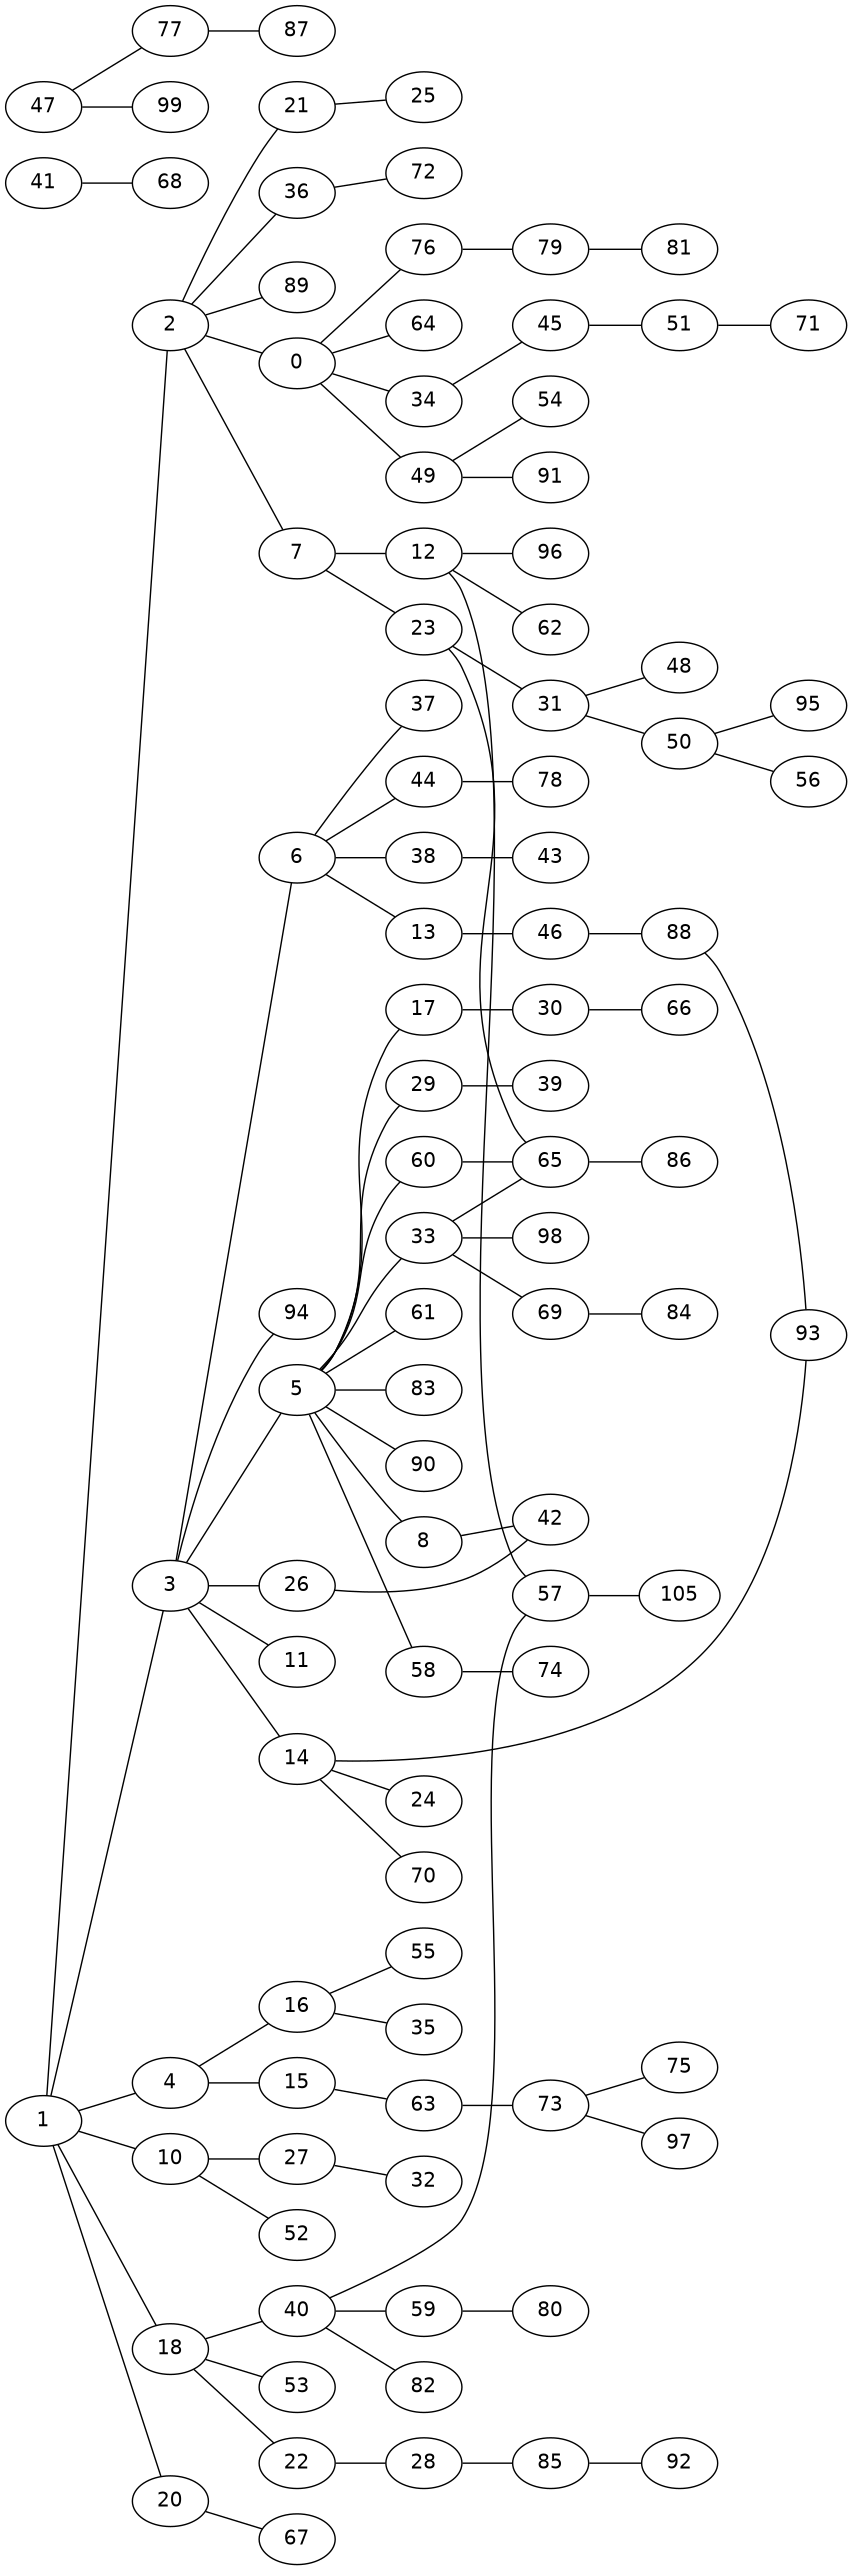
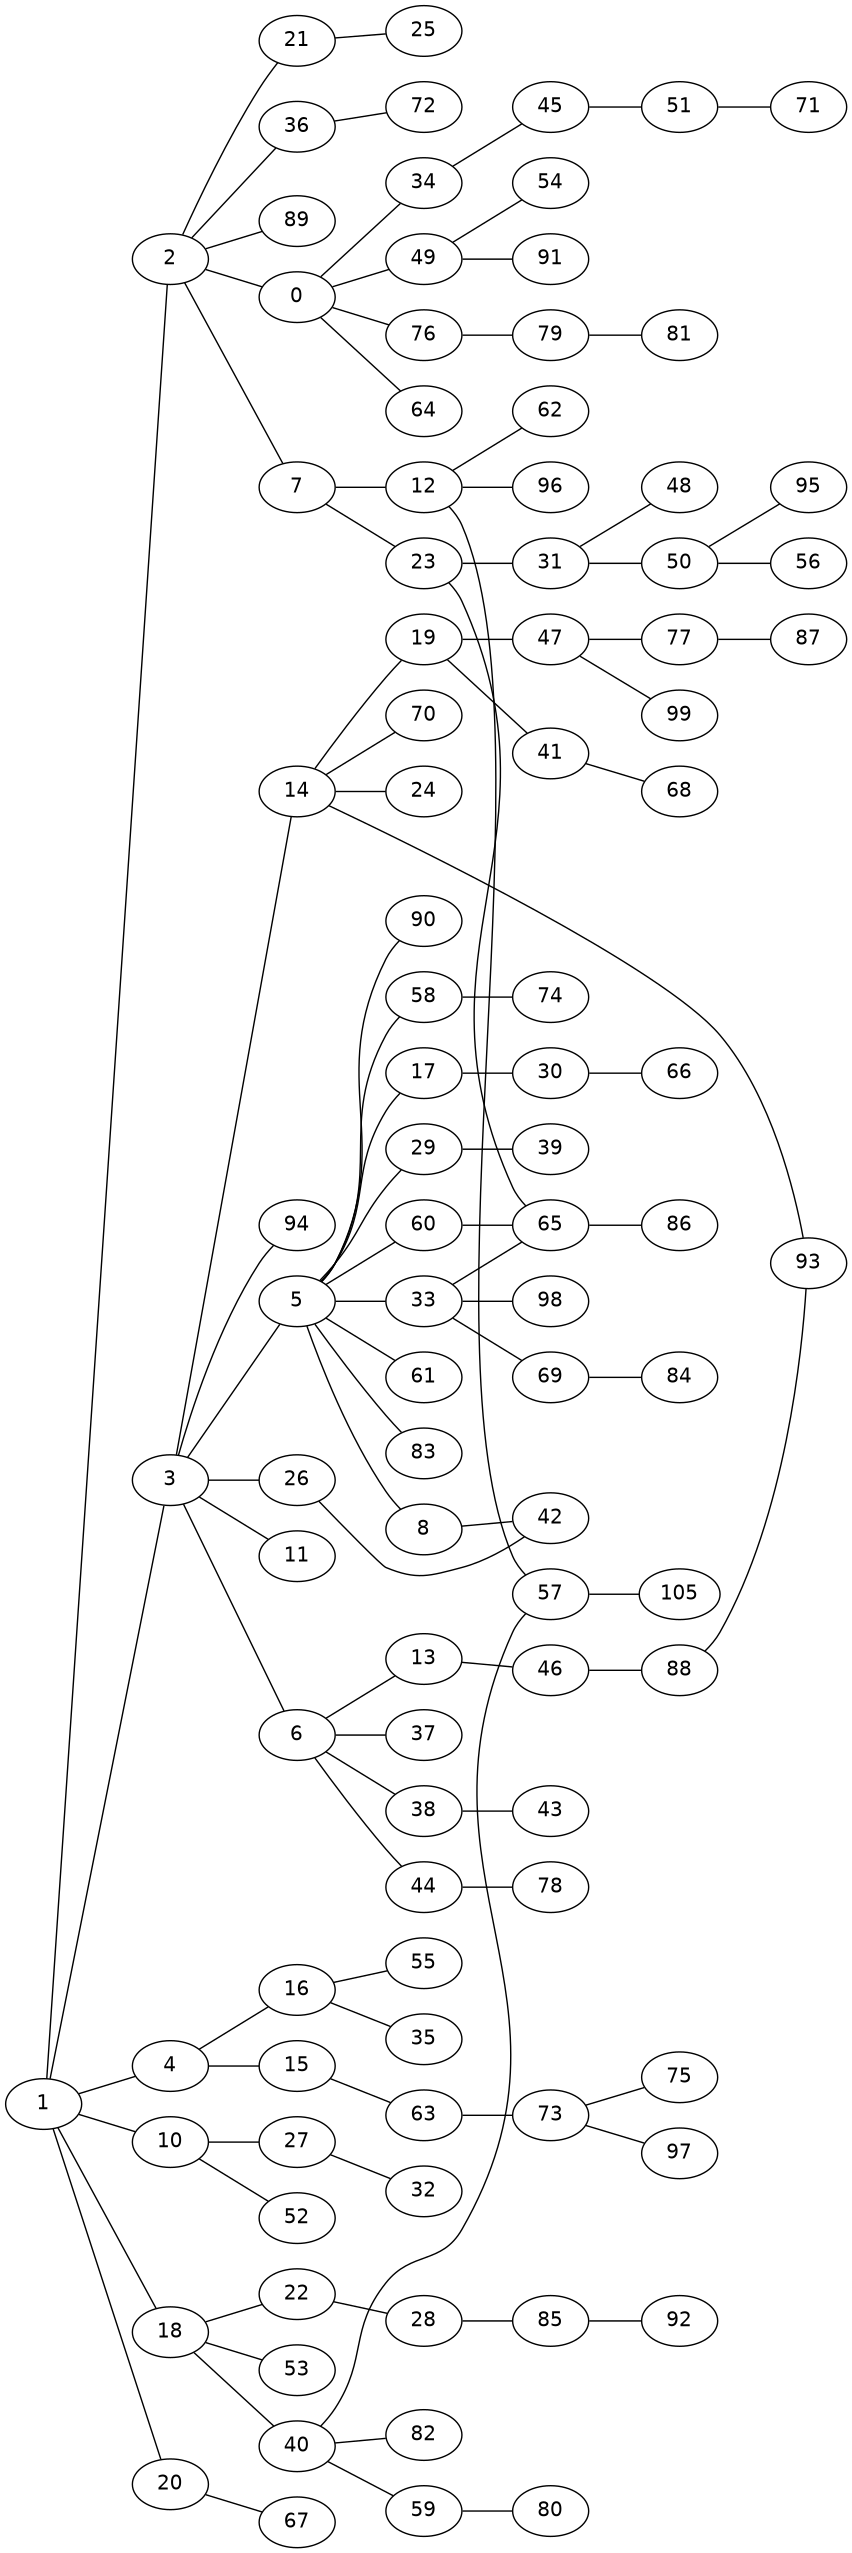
none -> (424, 639)
